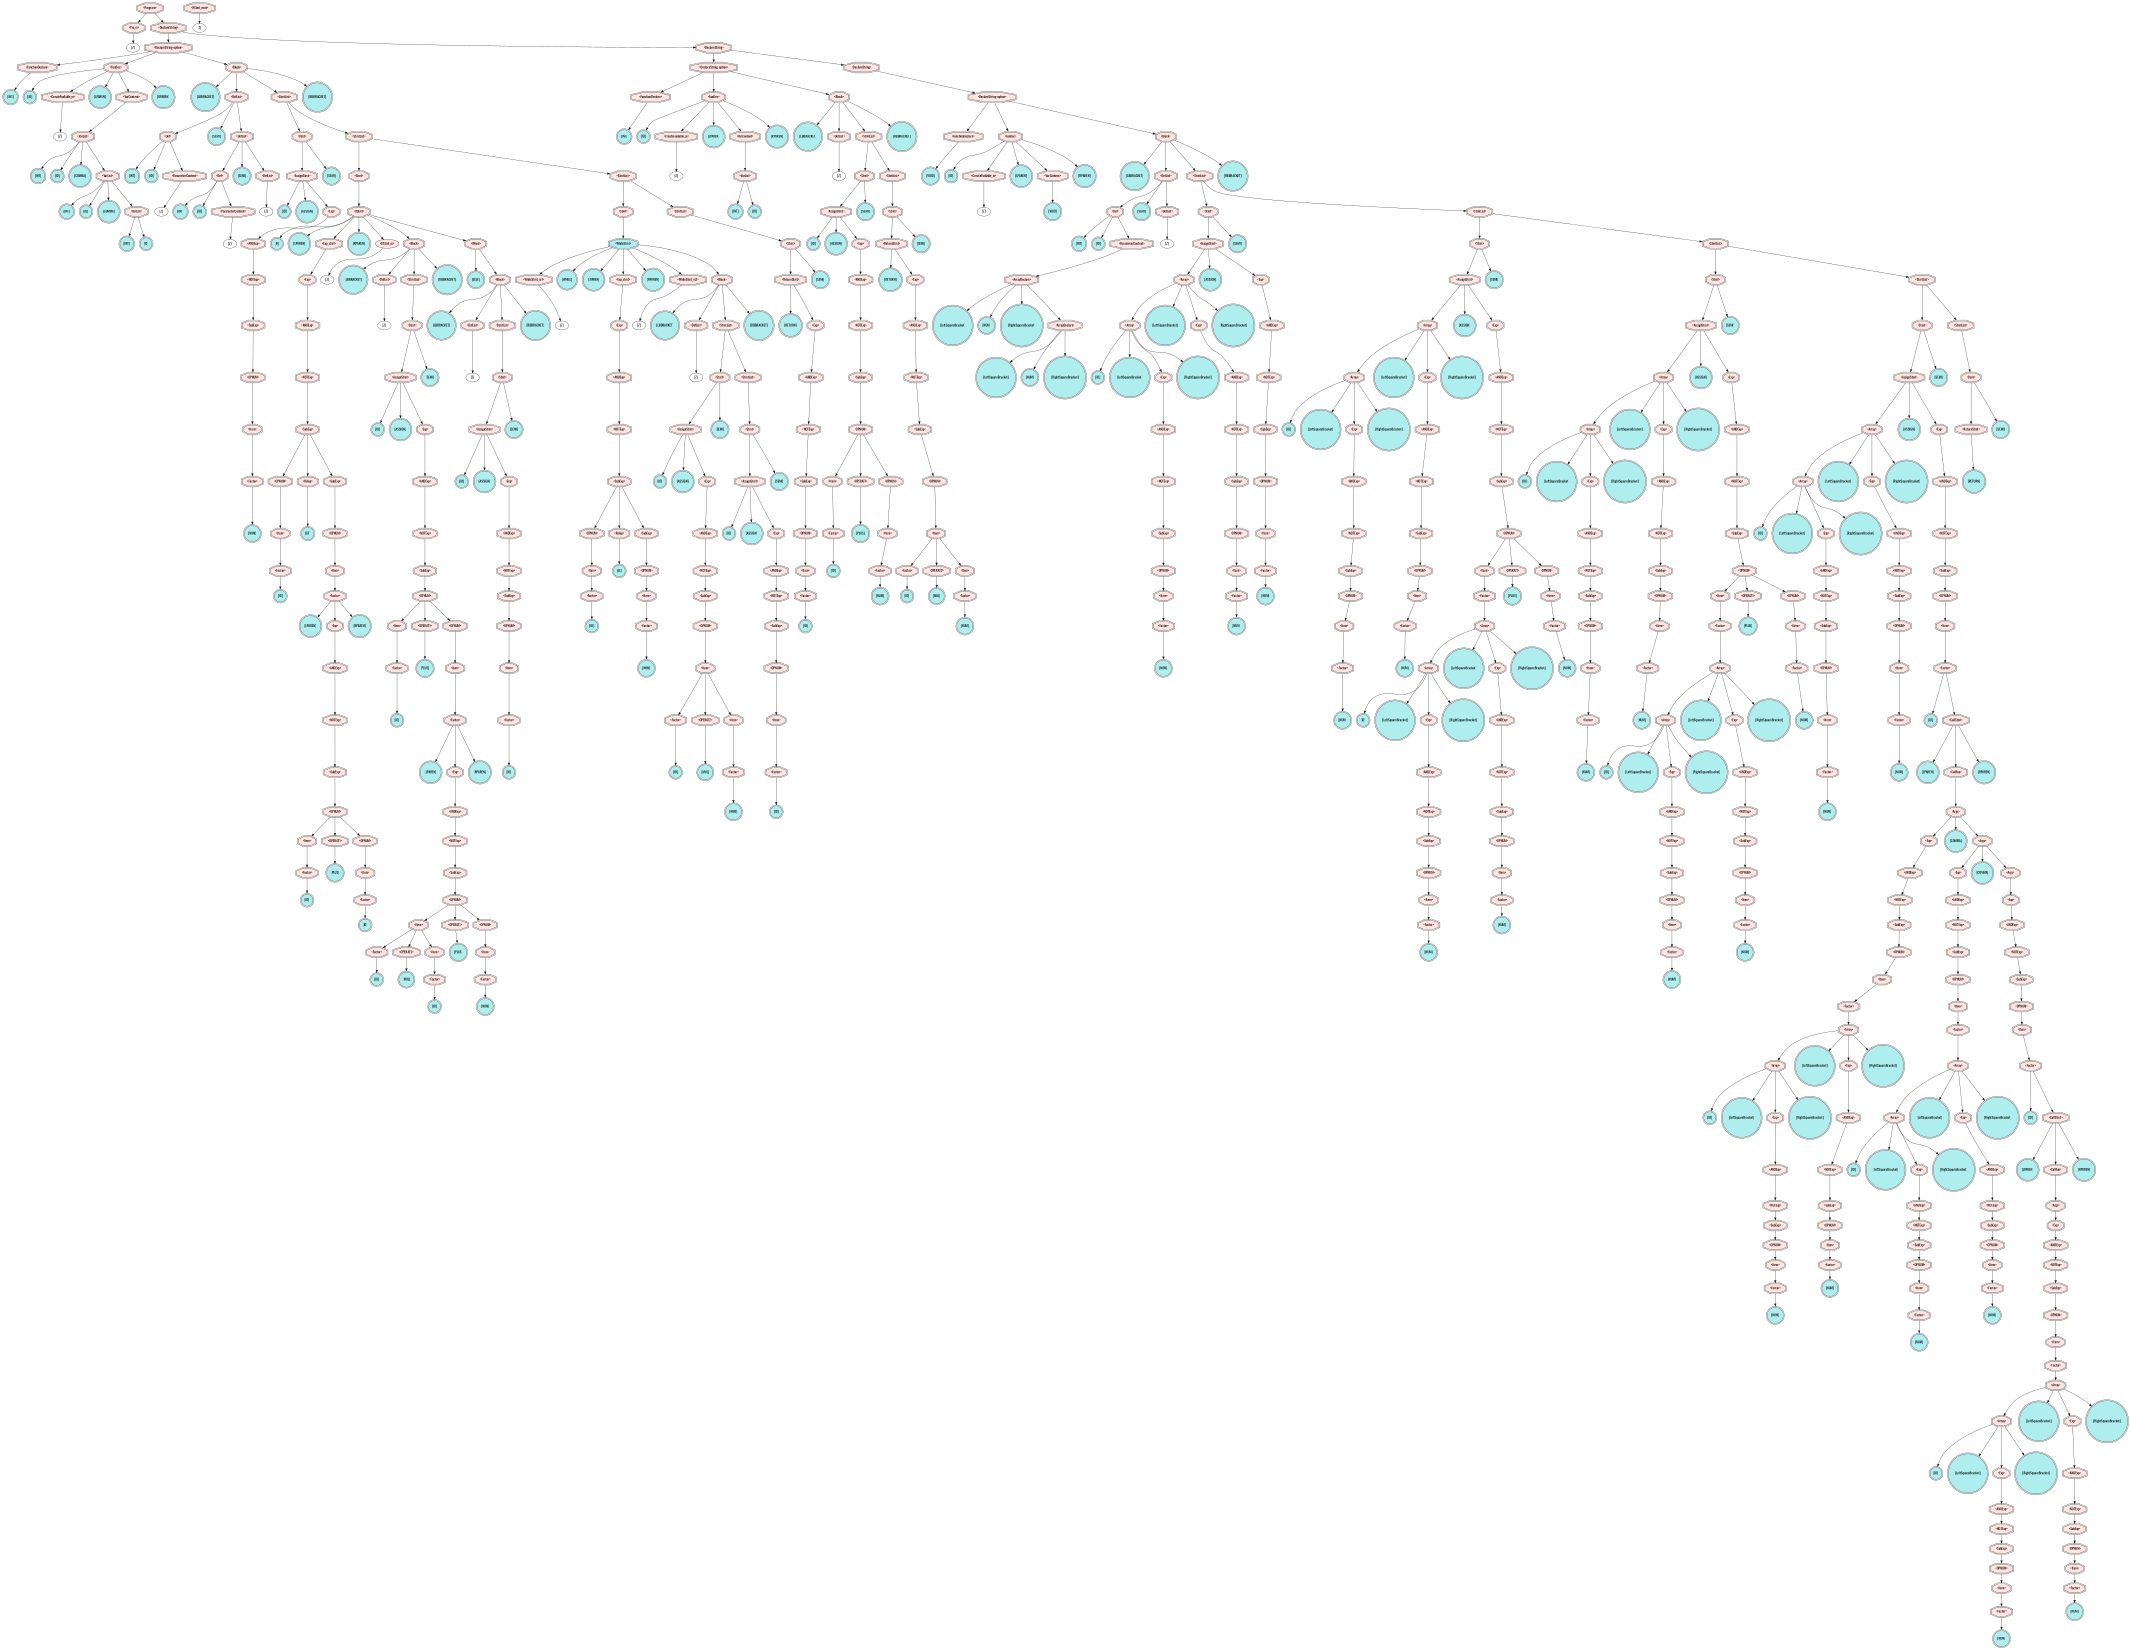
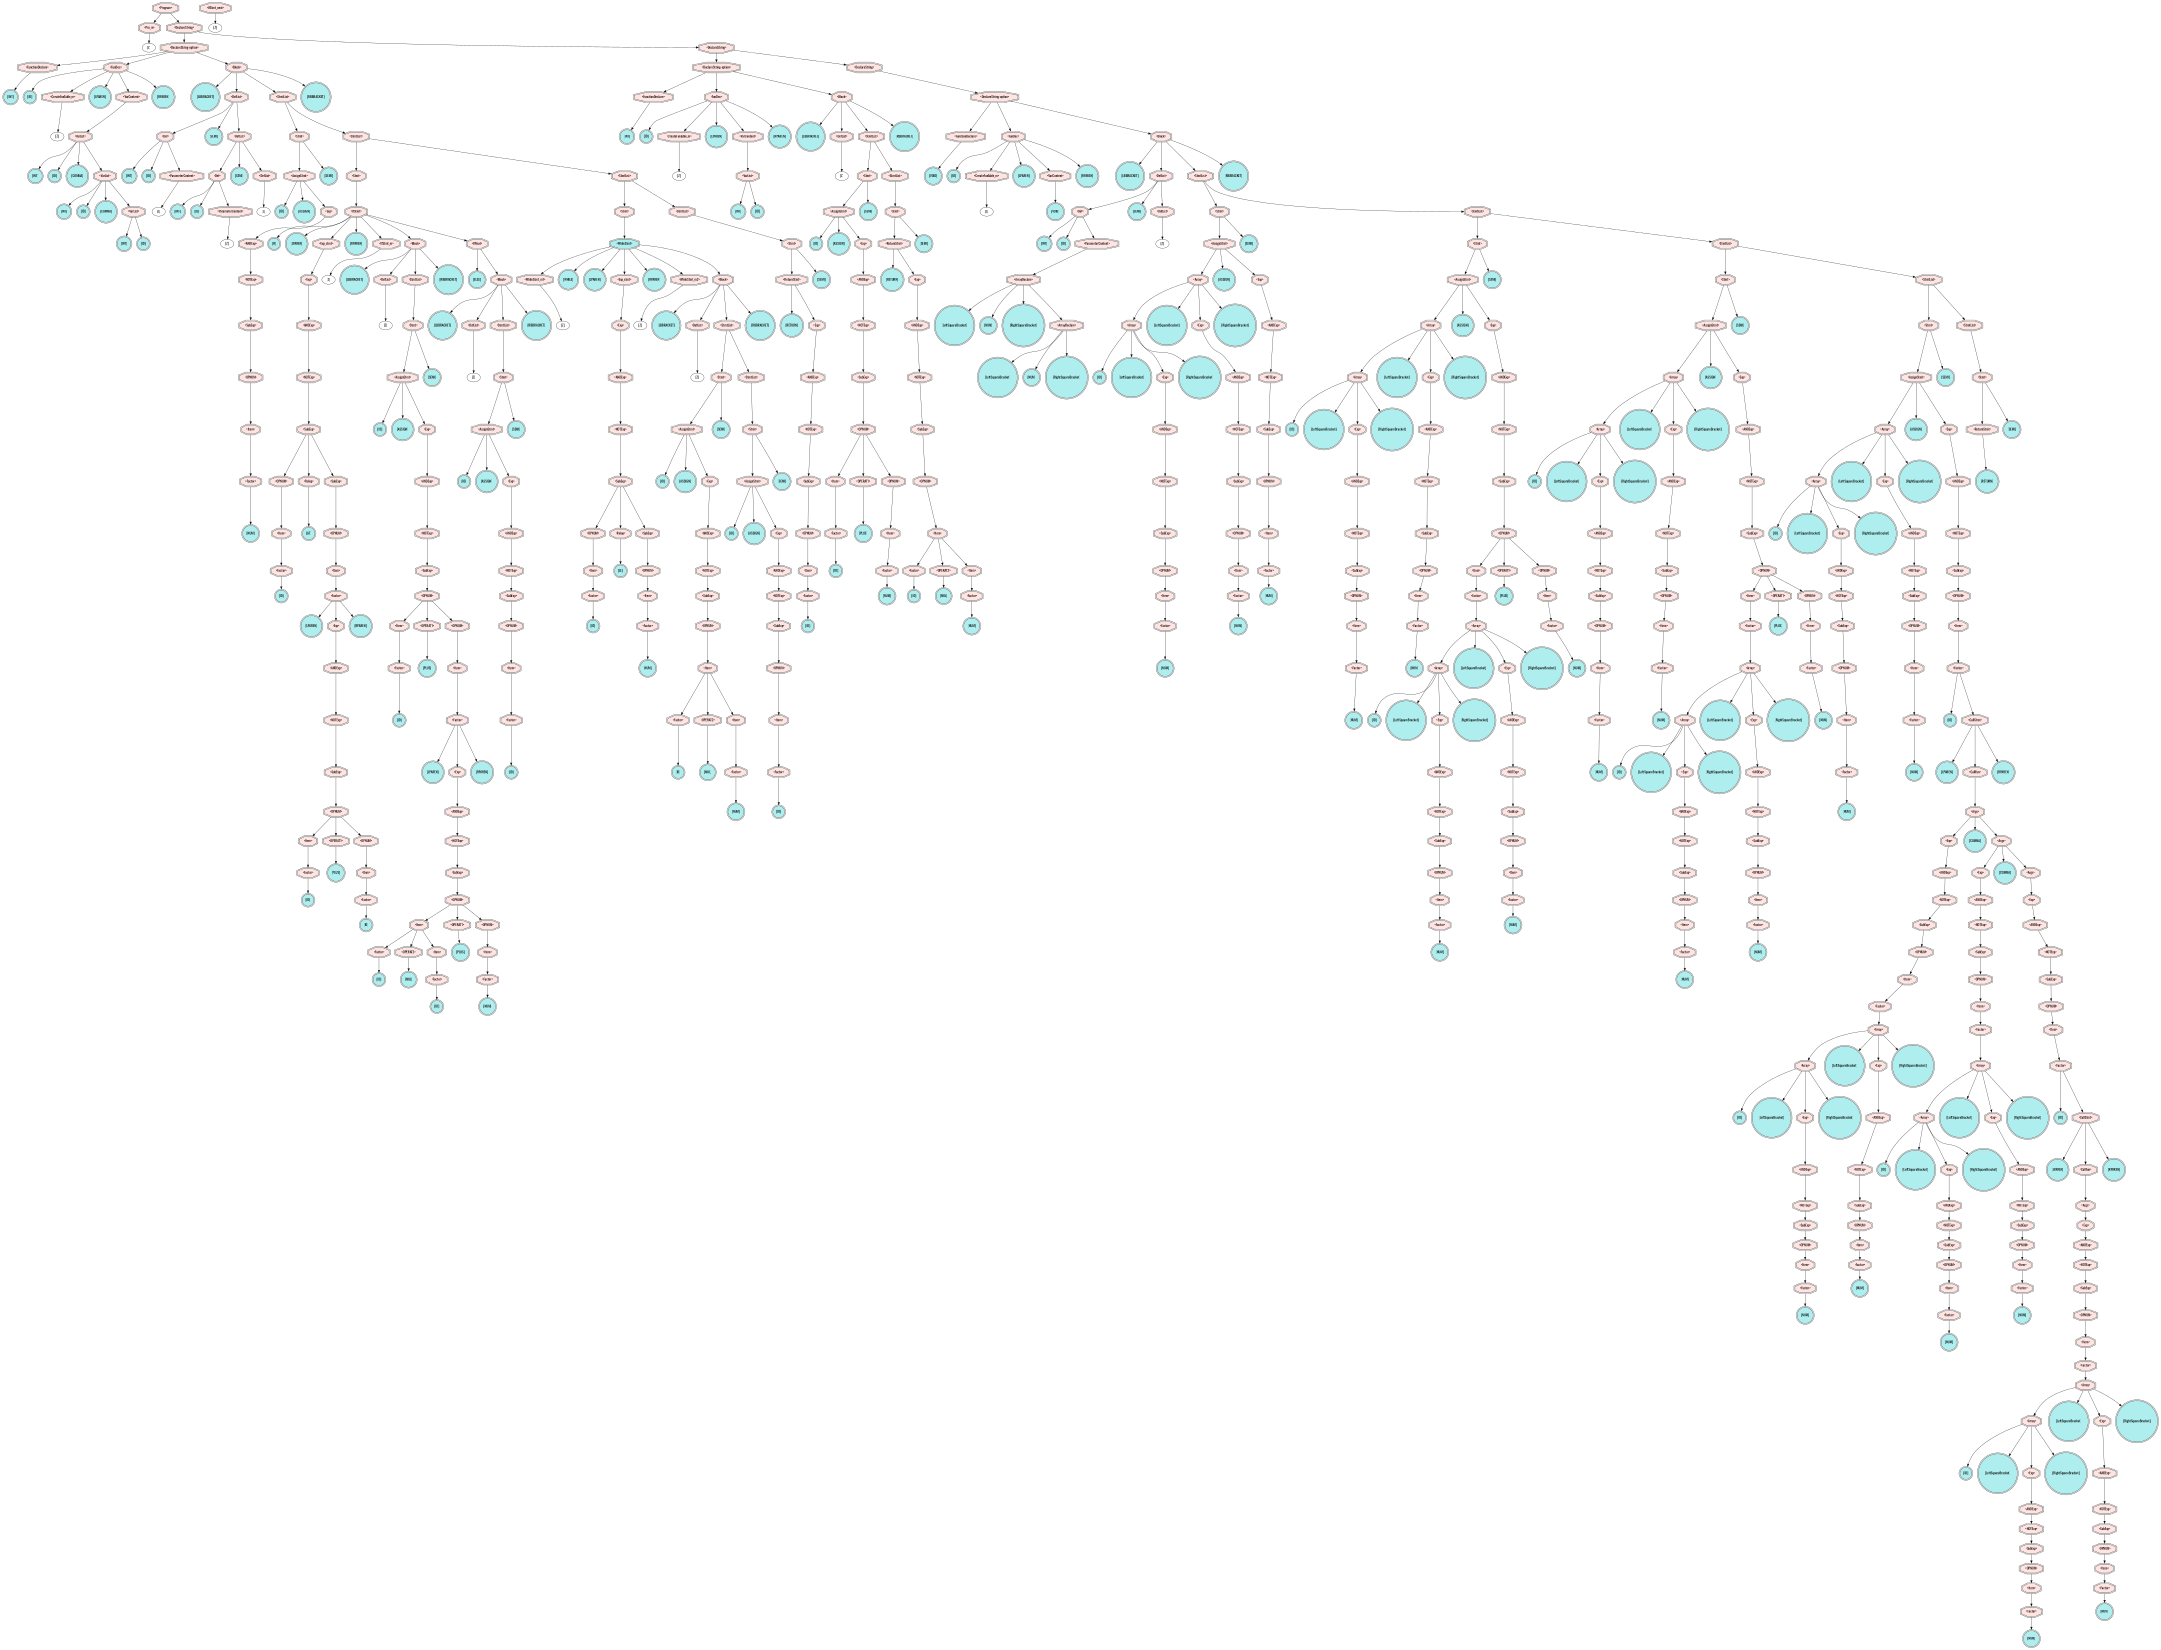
(387, 244) -> (386, 244)
